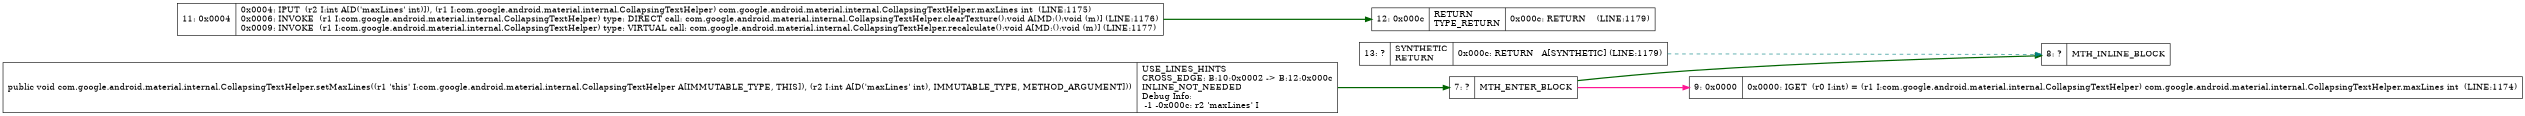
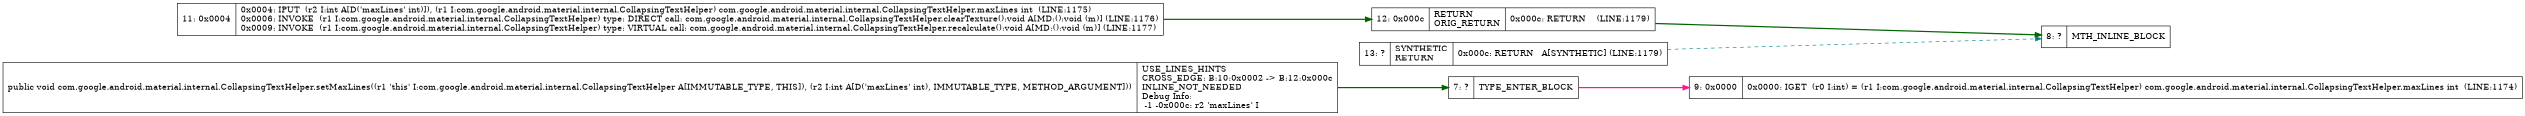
(1467, 24) -> (1467, 24)
(1806, 64) -> (1845, 29)
(1526, 87) -> (1526, 87)
